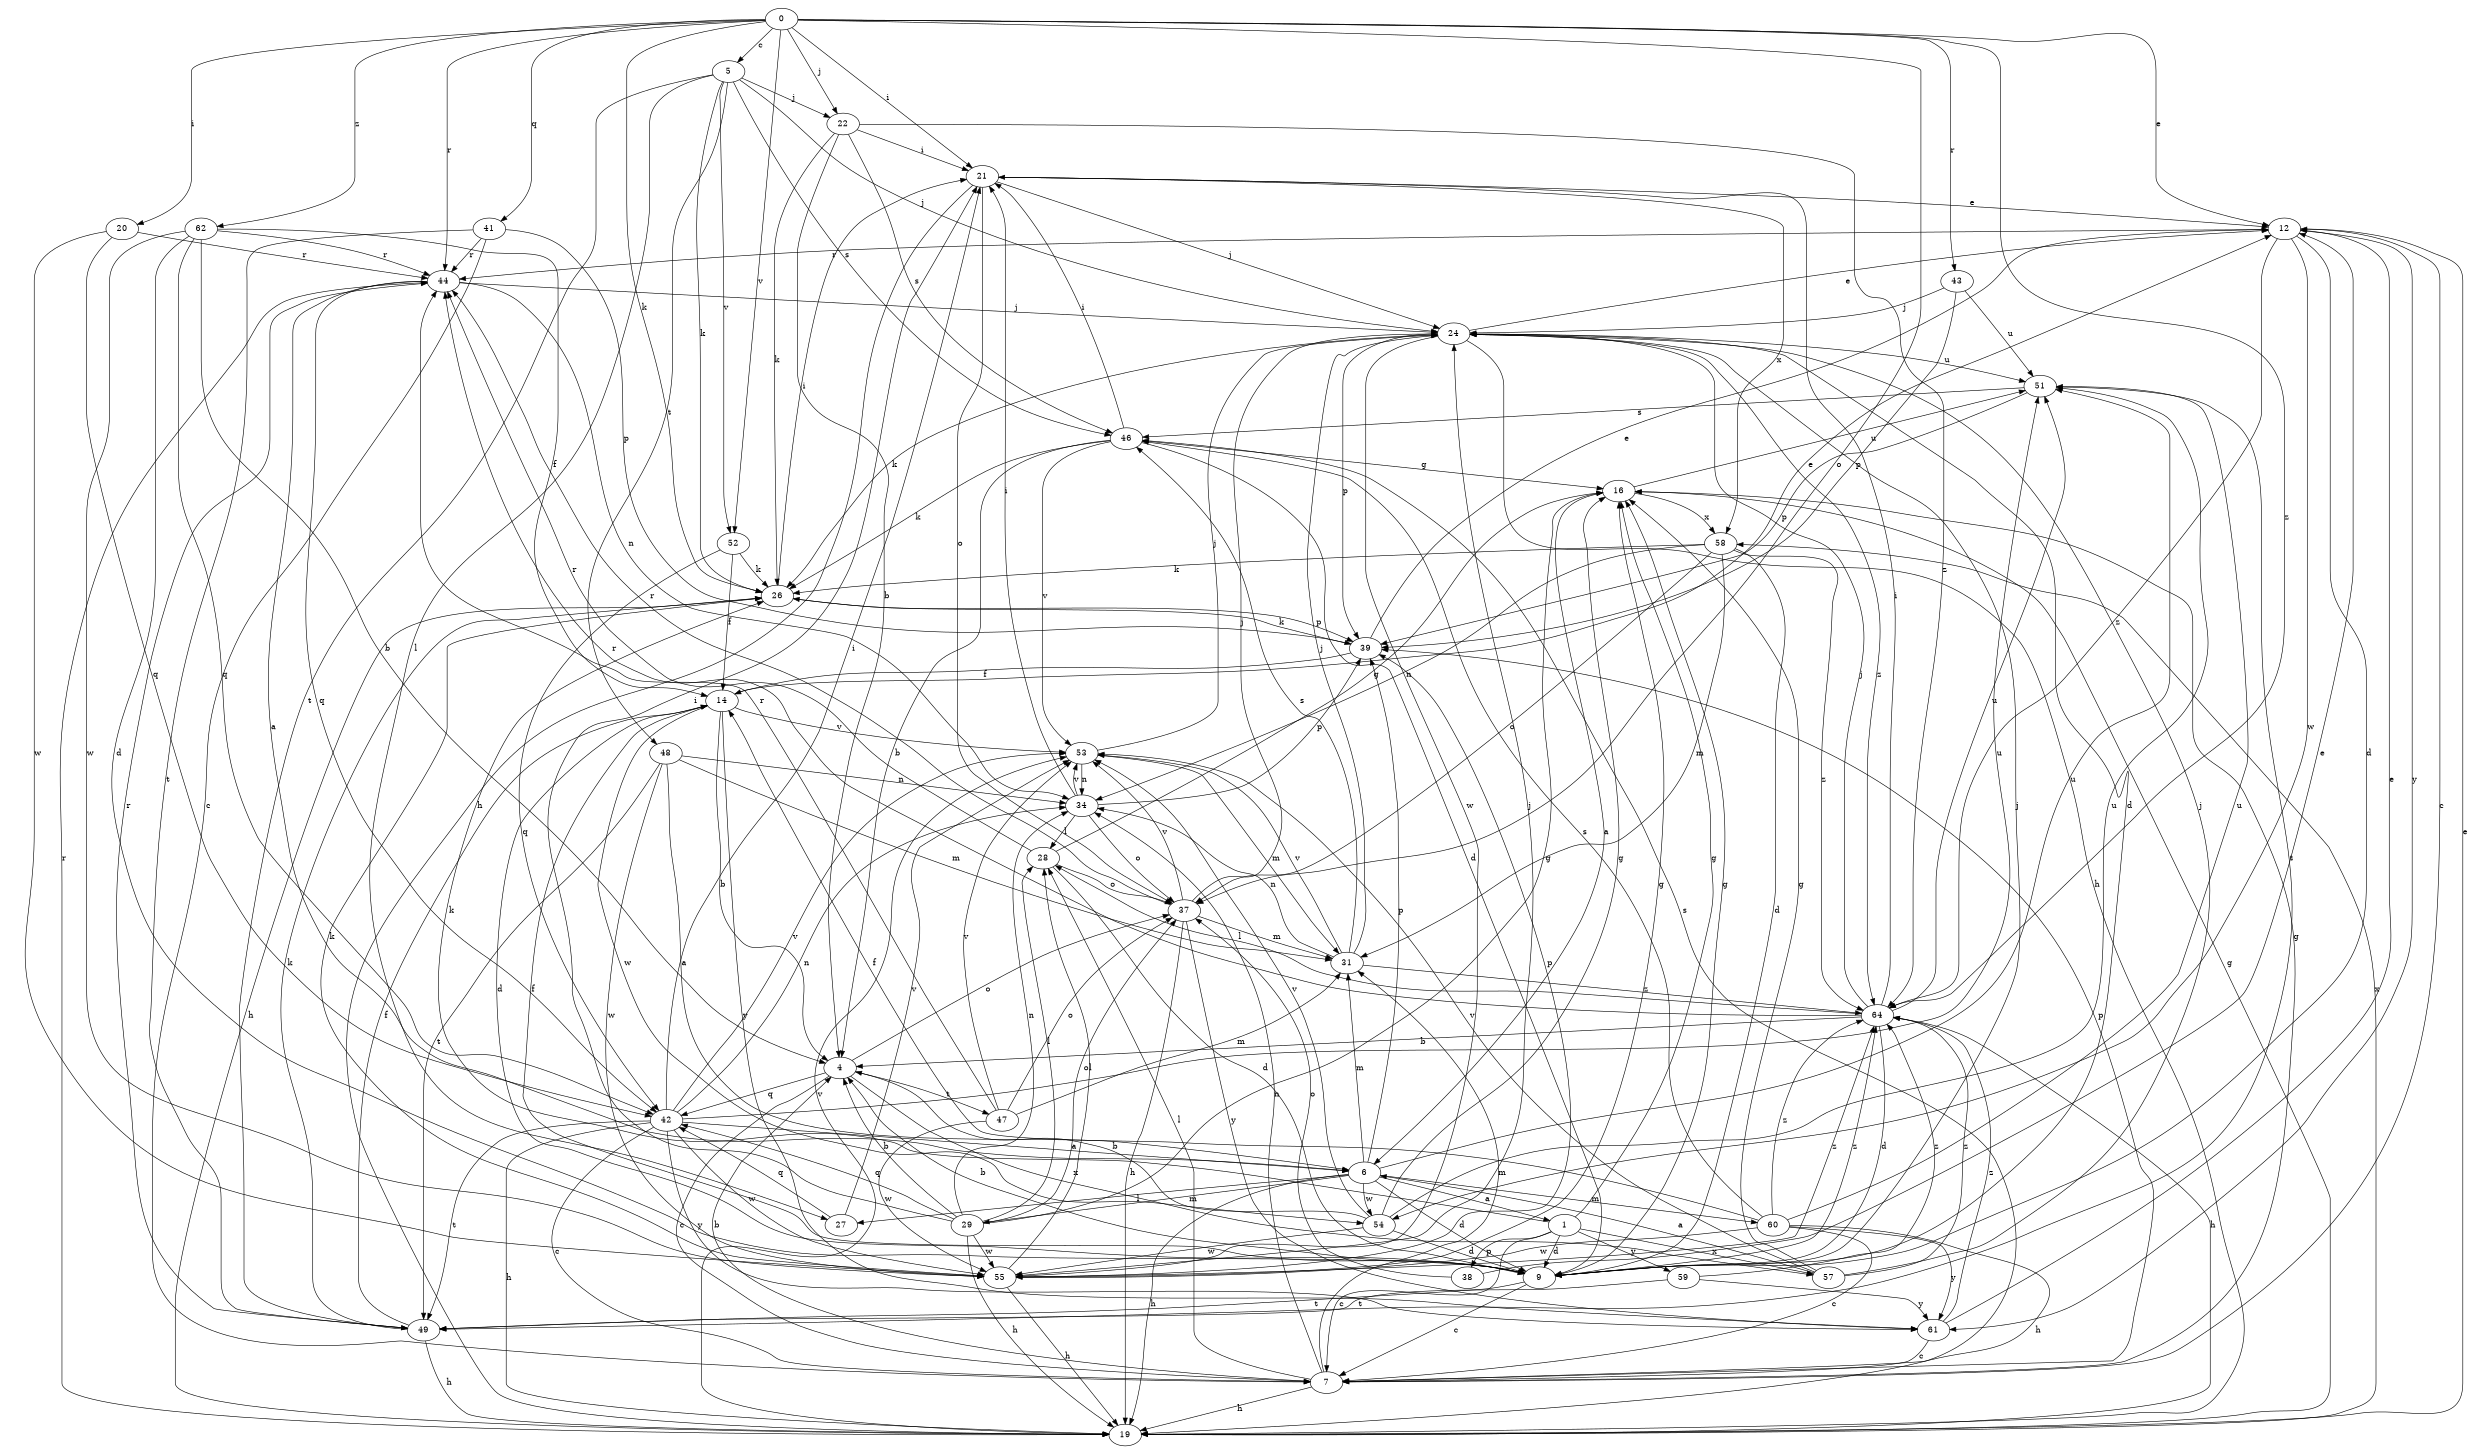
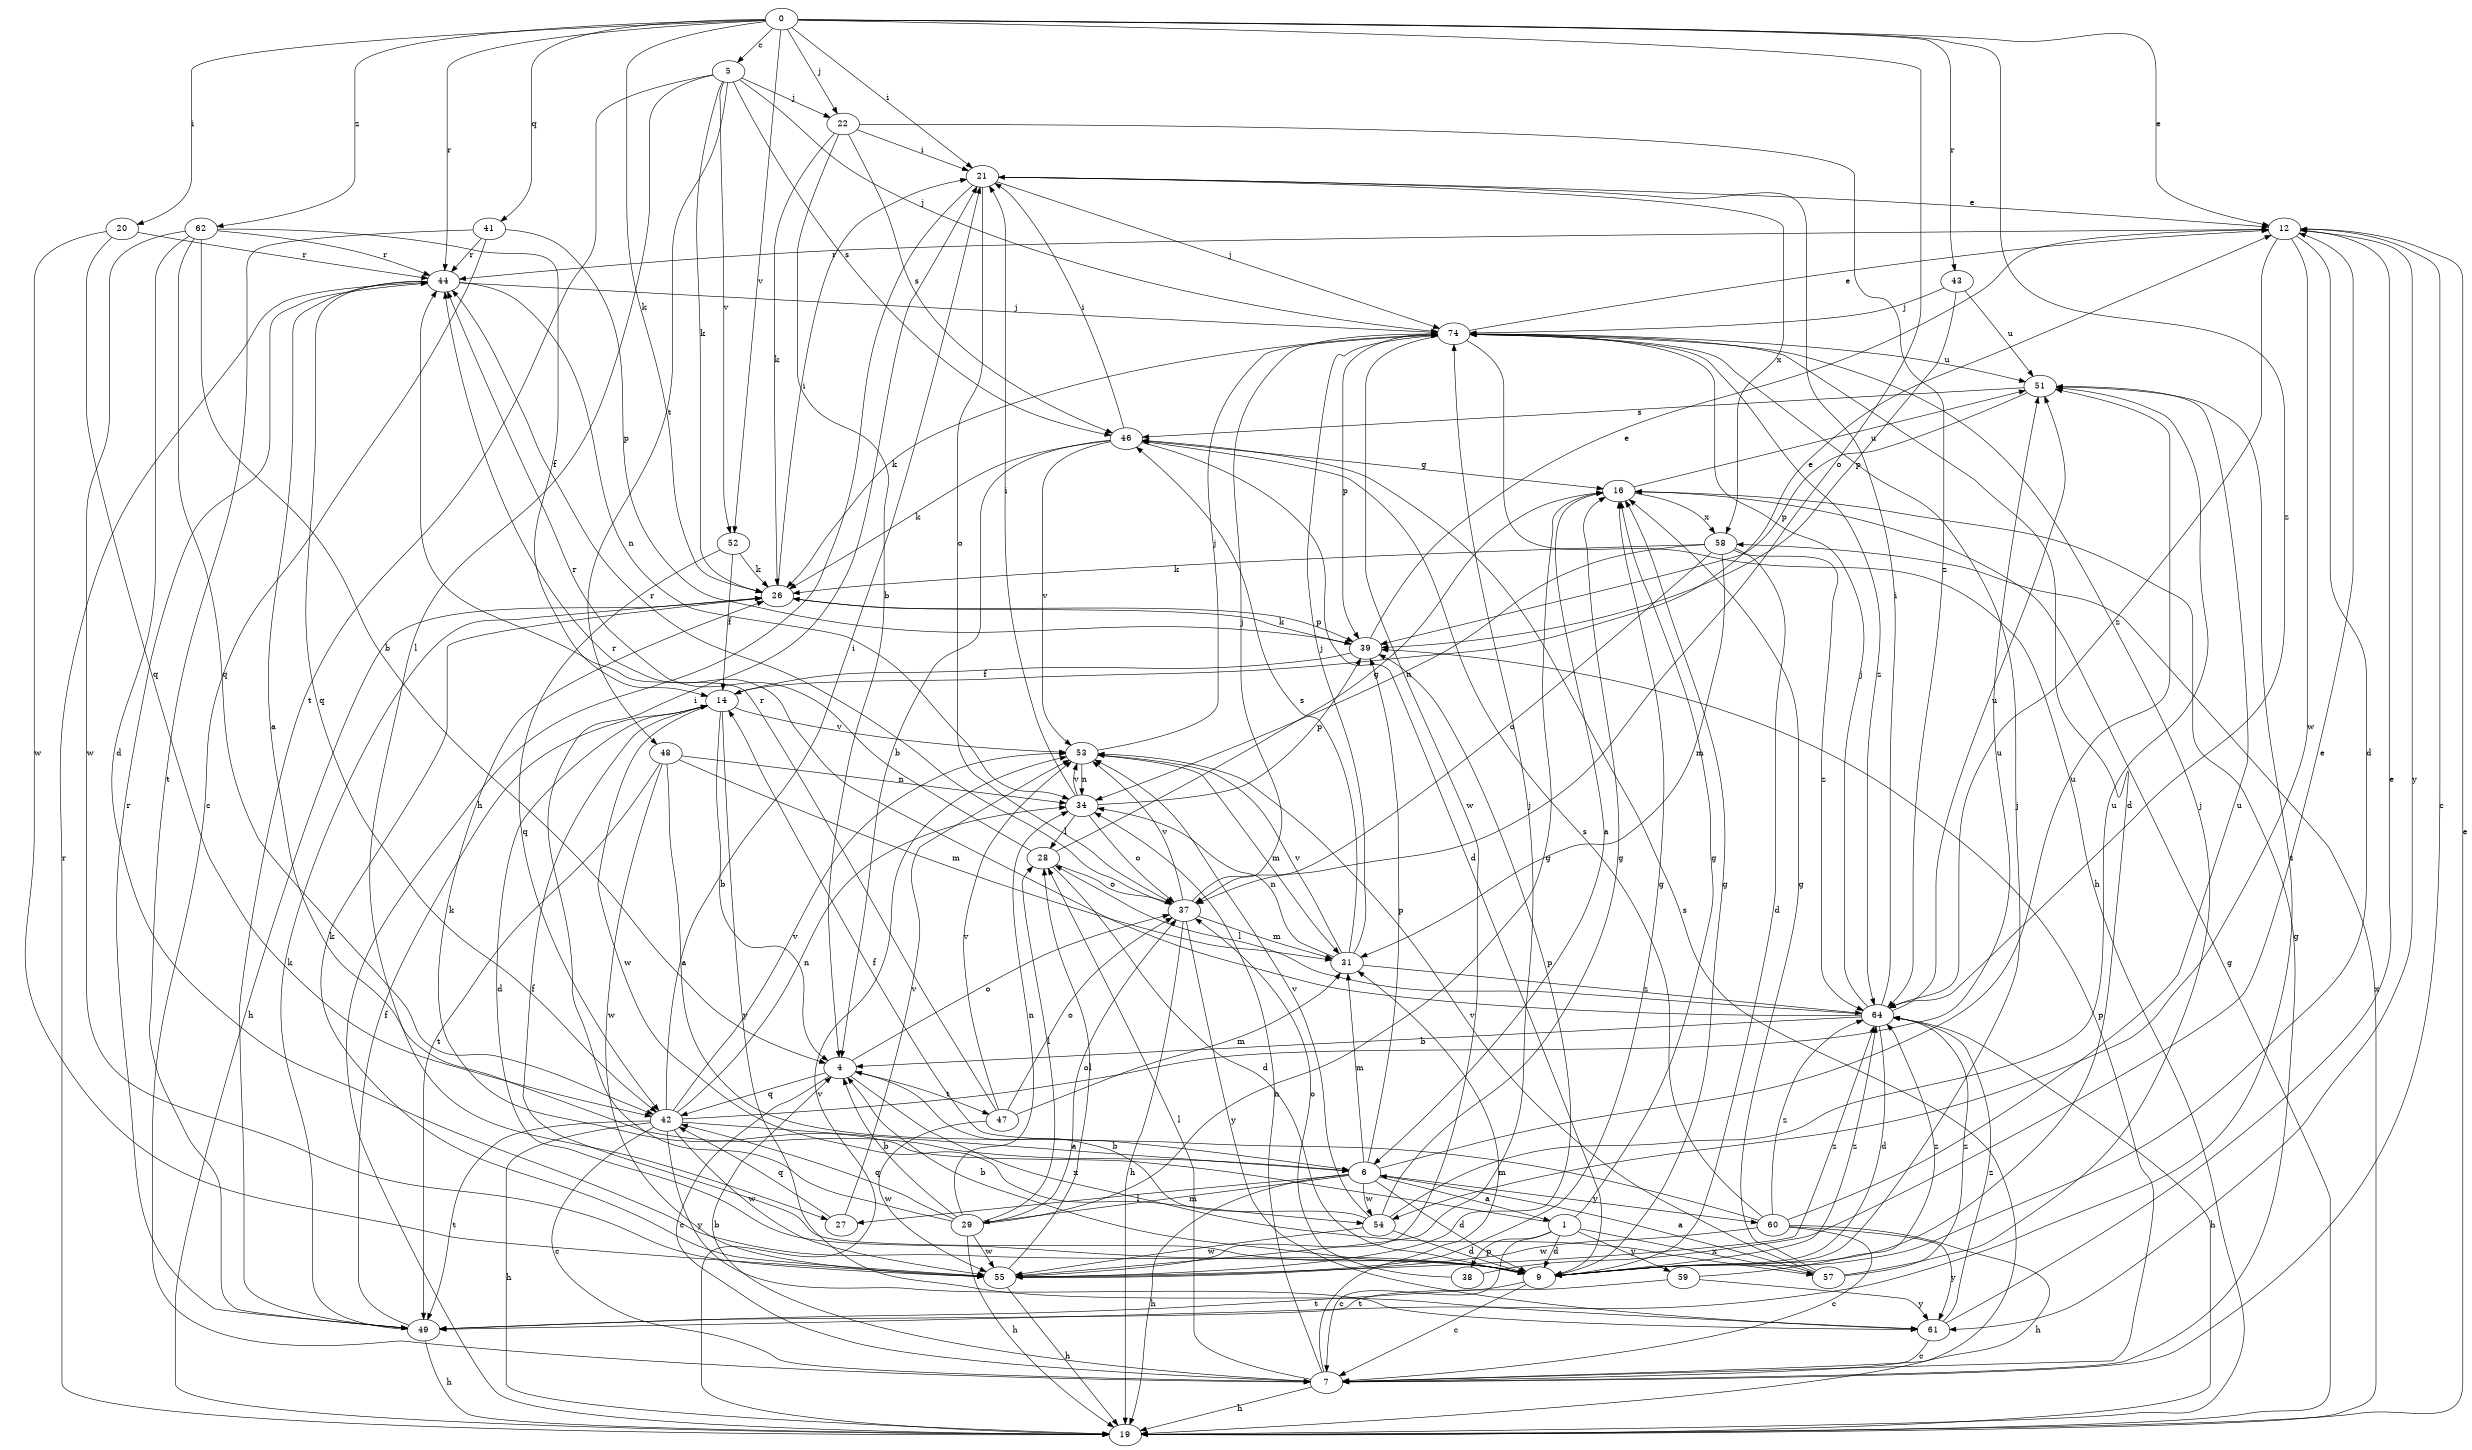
(1454, 334) -> (1454, 334)
(1596, 1199) -> (1596, 1199)
